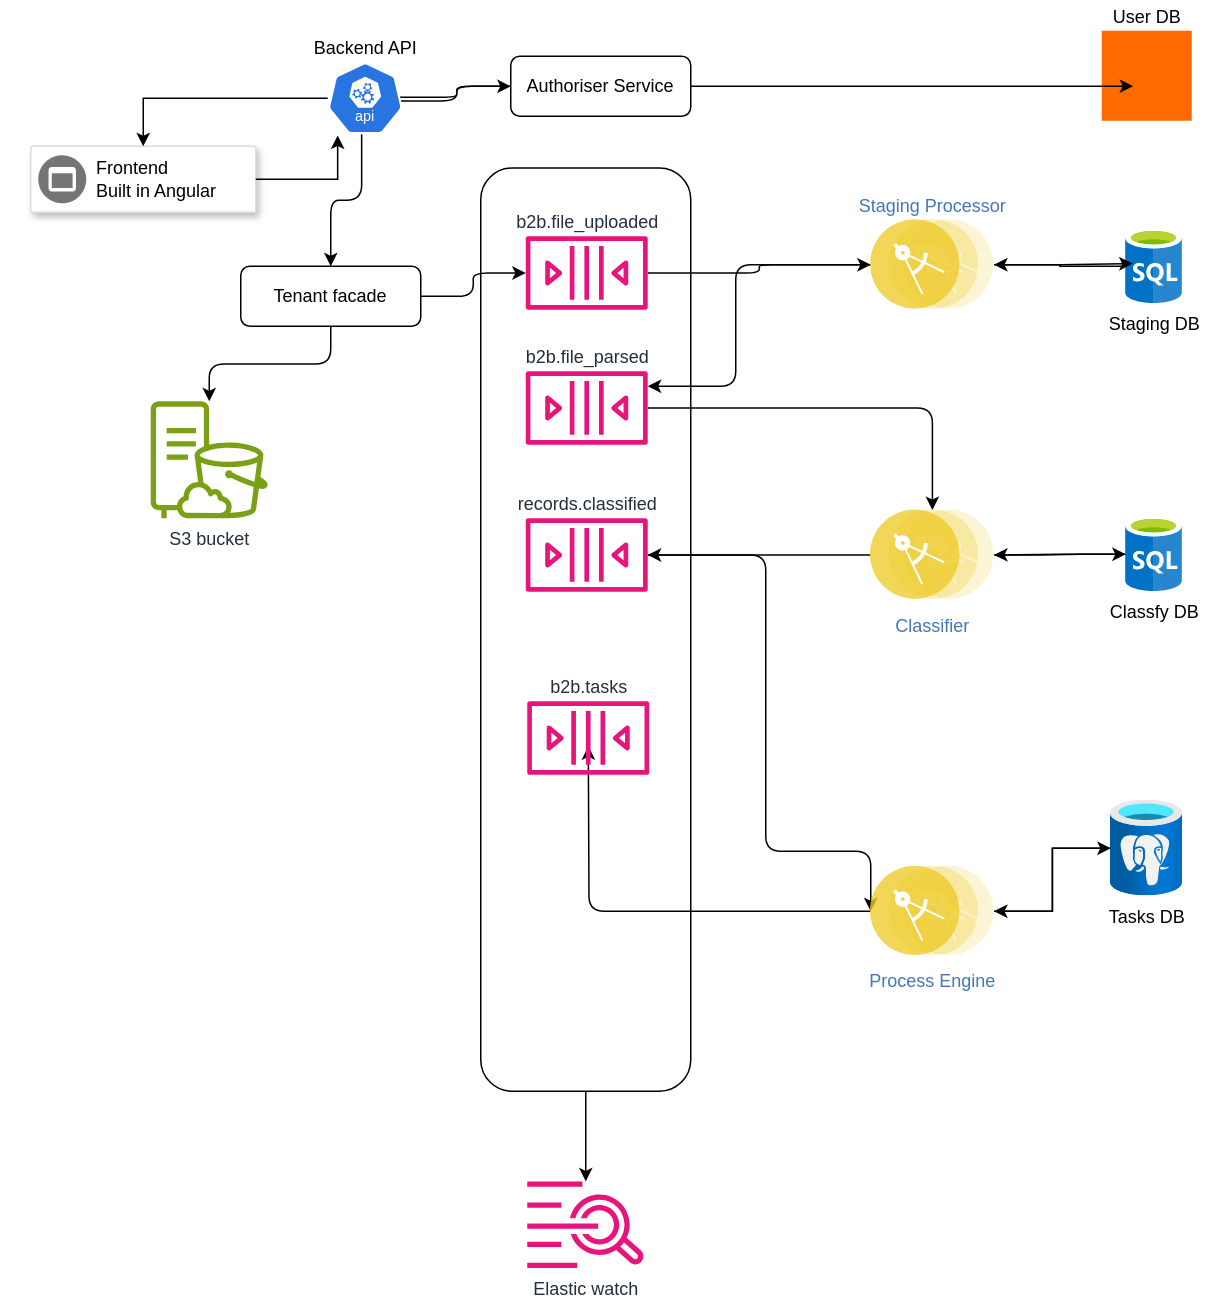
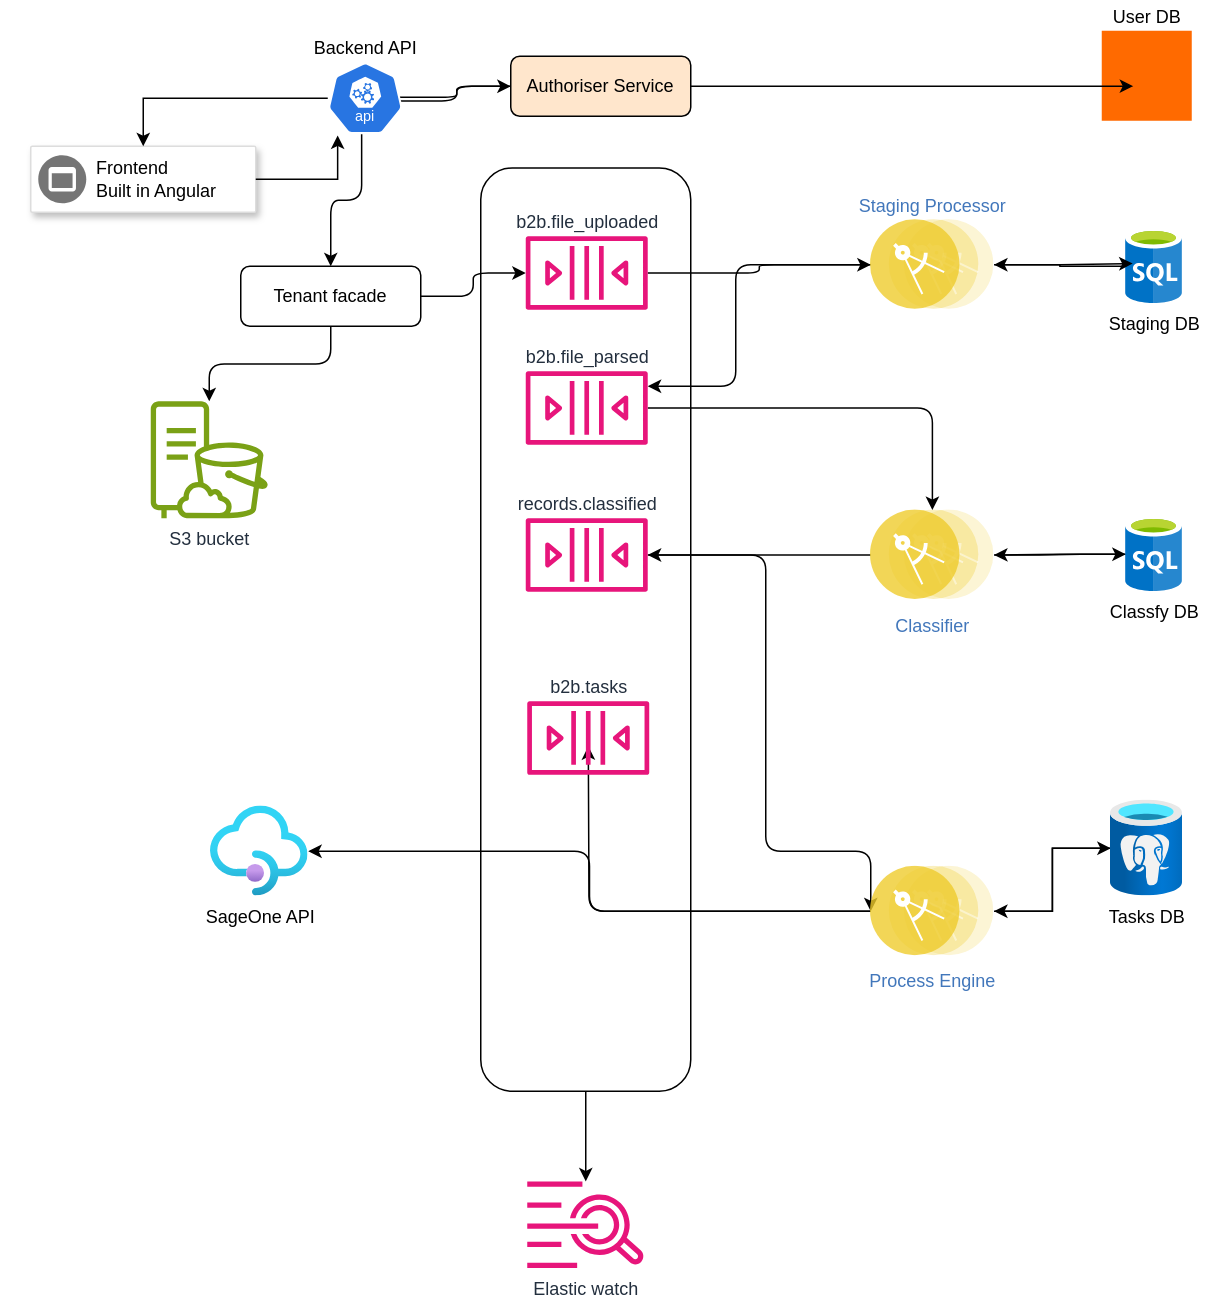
(601, 86) -> (601, 86)
none -> (260, 851)
none -> (451, 851)
